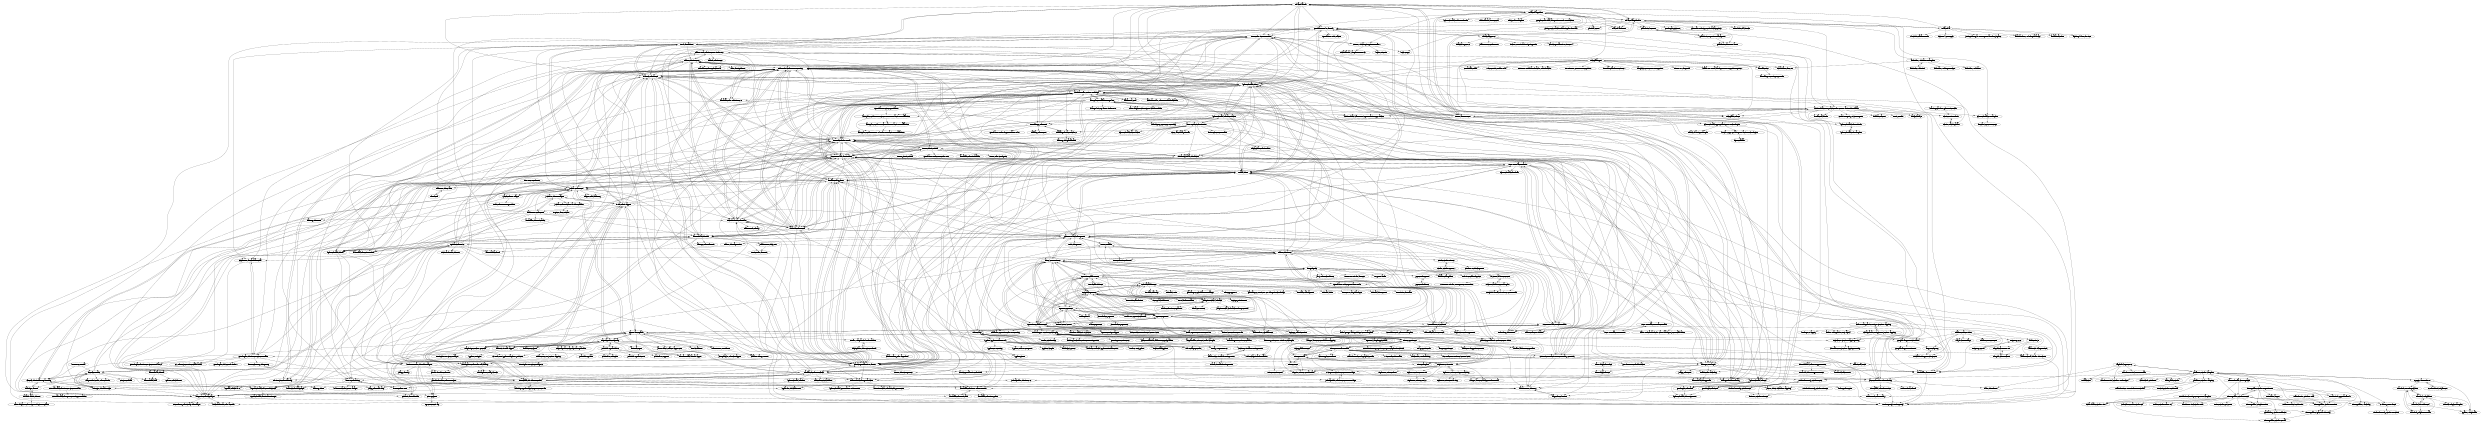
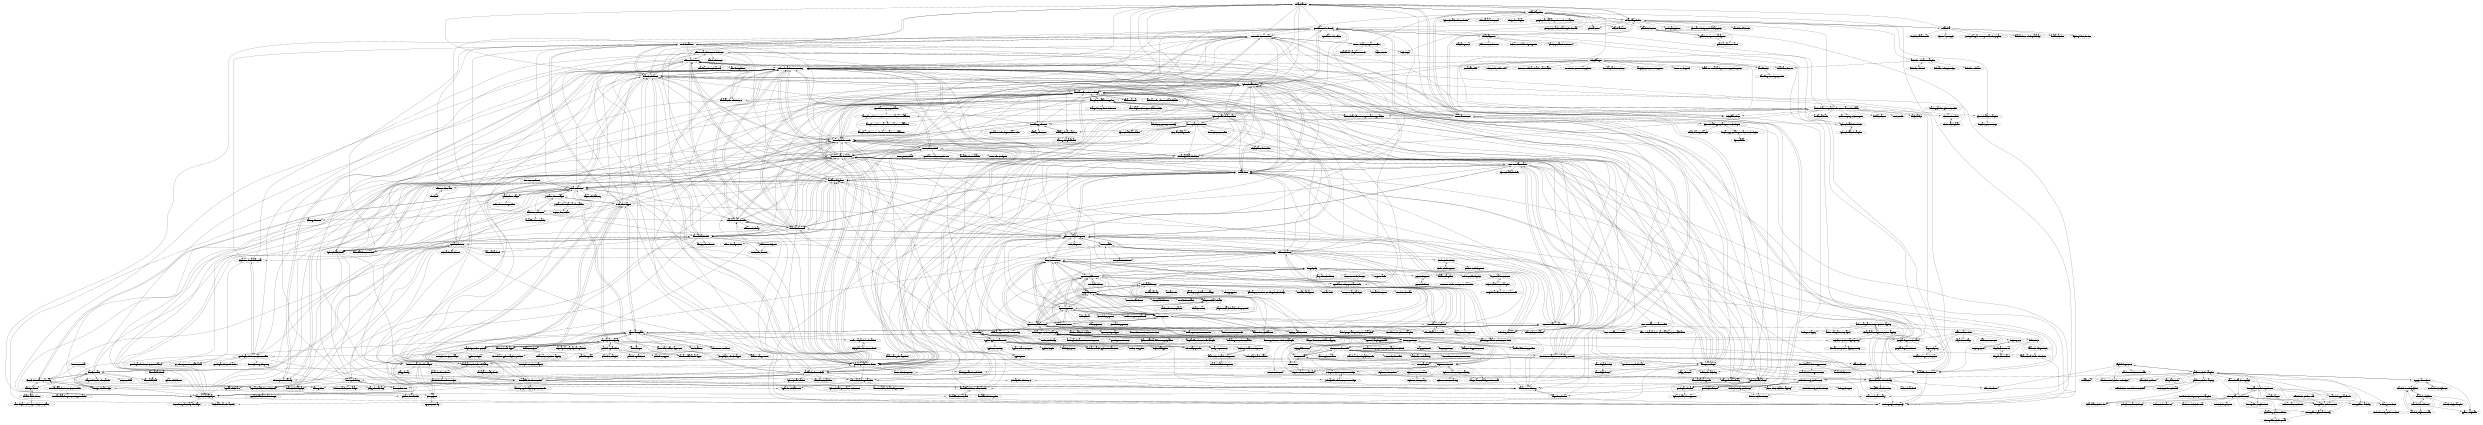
(1239, 301) -> none
(2120, 409) -> (2249, 384)
